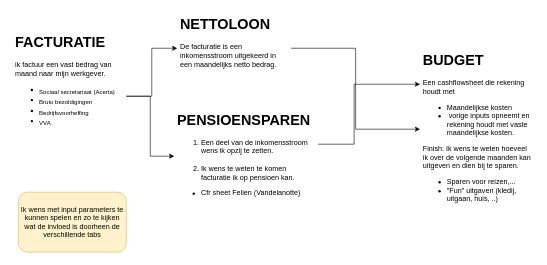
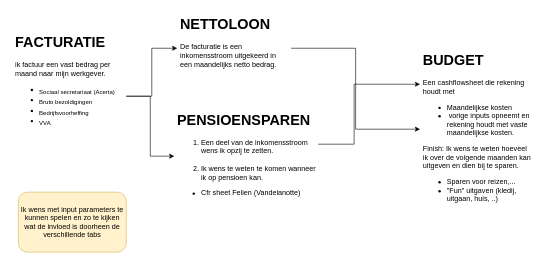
(70, 55) -> (70, 55)
(247, 128) -> (247, 128)
